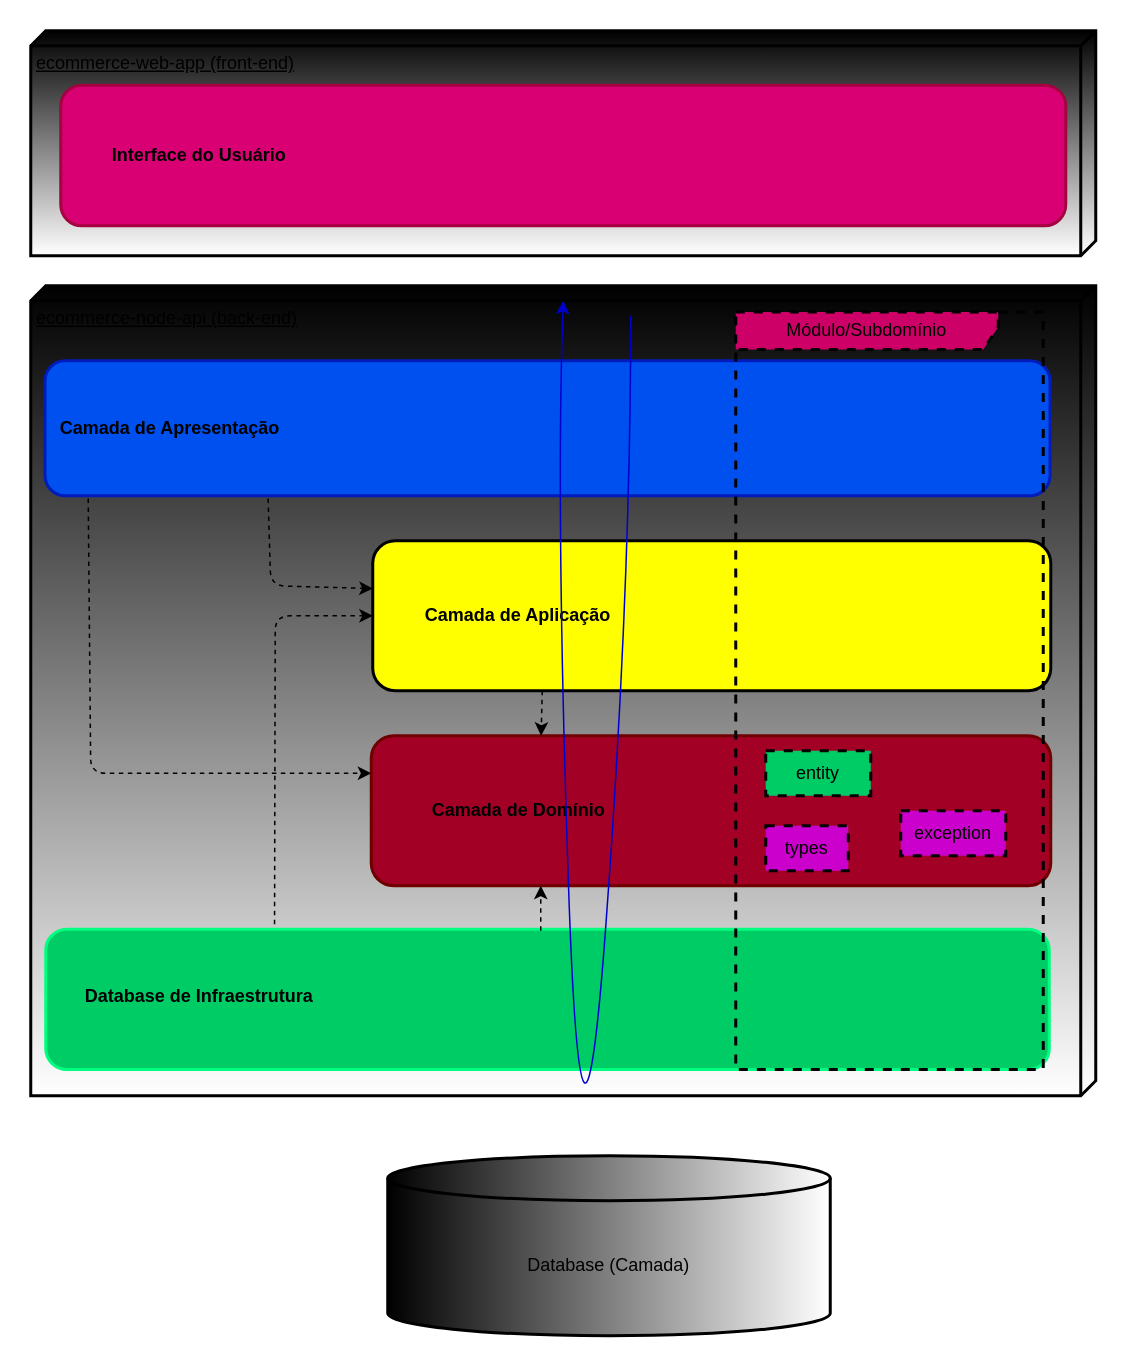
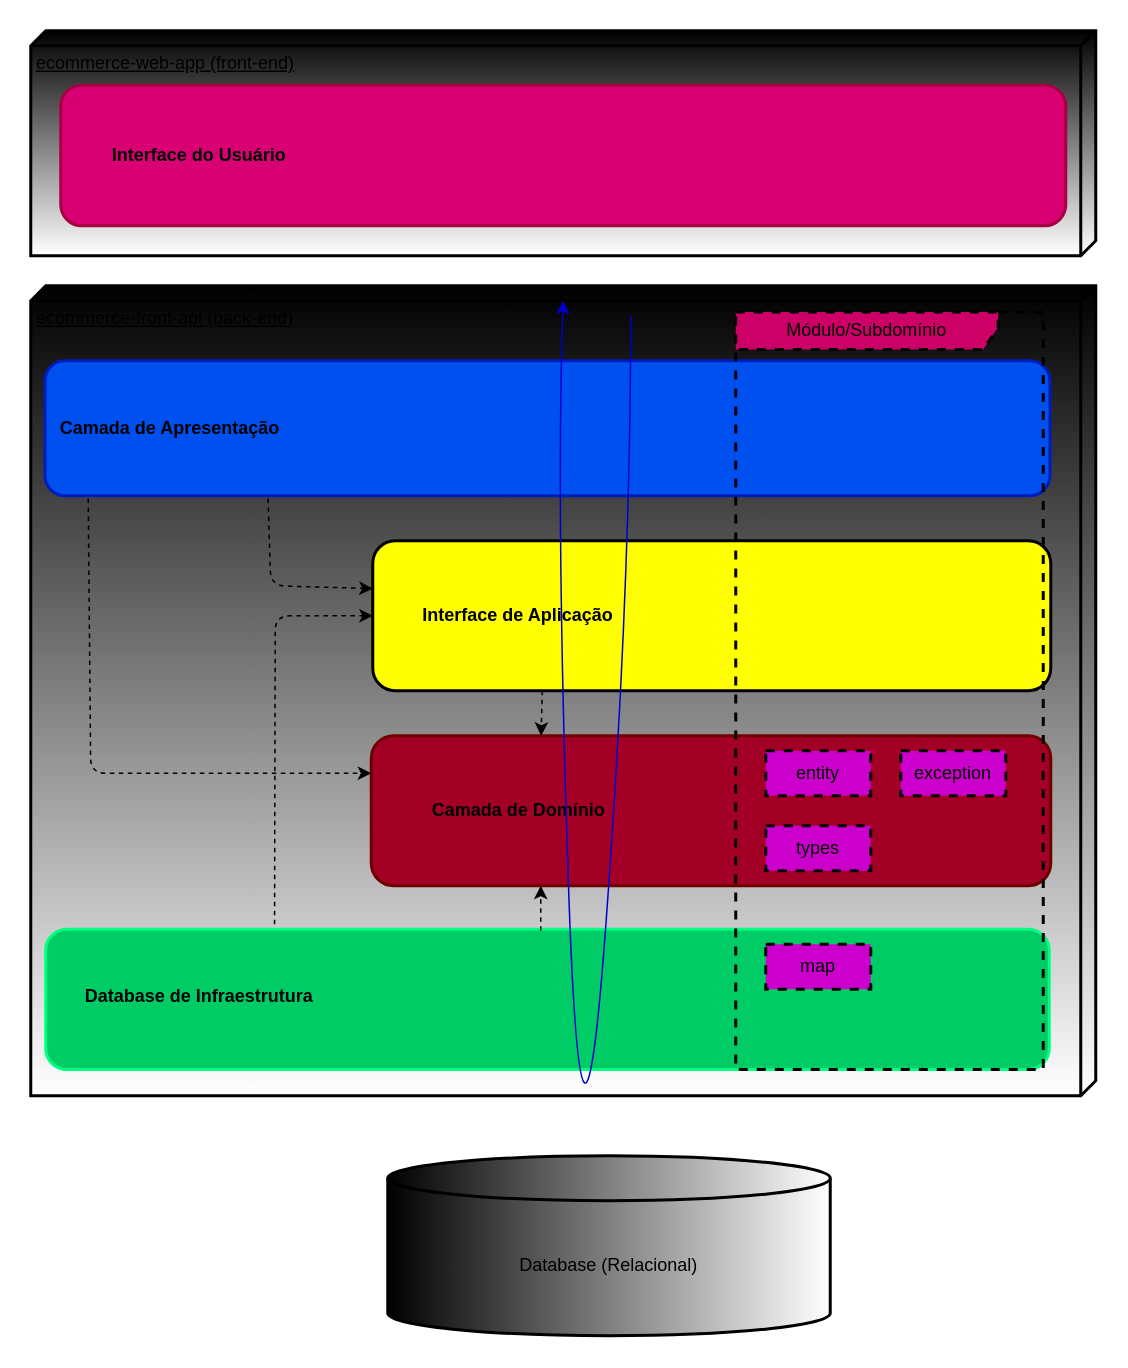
(178, 319) -> (183, 319)
(518, 616) -> (518, 616)
(818, 773) -> (818, 773)
(953, 833) -> (953, 773)
(807, 848) -> (818, 848)
none -> (818, 967)
(609, 1265) -> (609, 1265)
